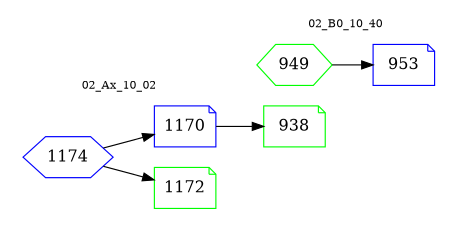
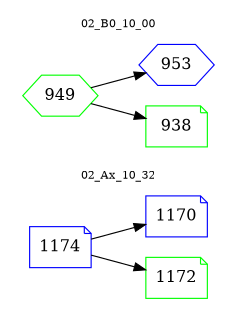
(346, 24) -> (118, 24)
(404, 65) -> (177, 65)
(119, 86) -> (118, 176)
(234, 126) -> (113, 109)
(68, 157) -> (60, 247)
